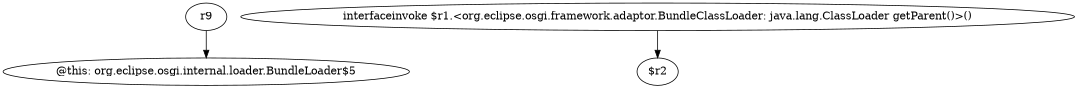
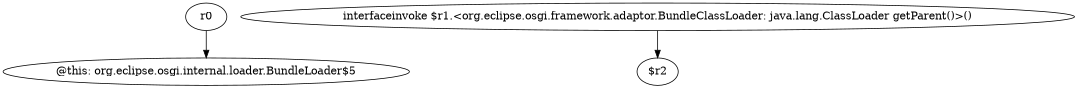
(206, 17) -> (206, 17)
